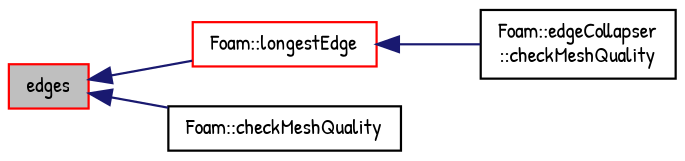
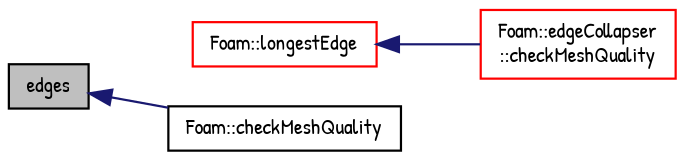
(578, 44) -> (578, 44)
(152, 68) -> none
(49, 86) -> (49, 86)
